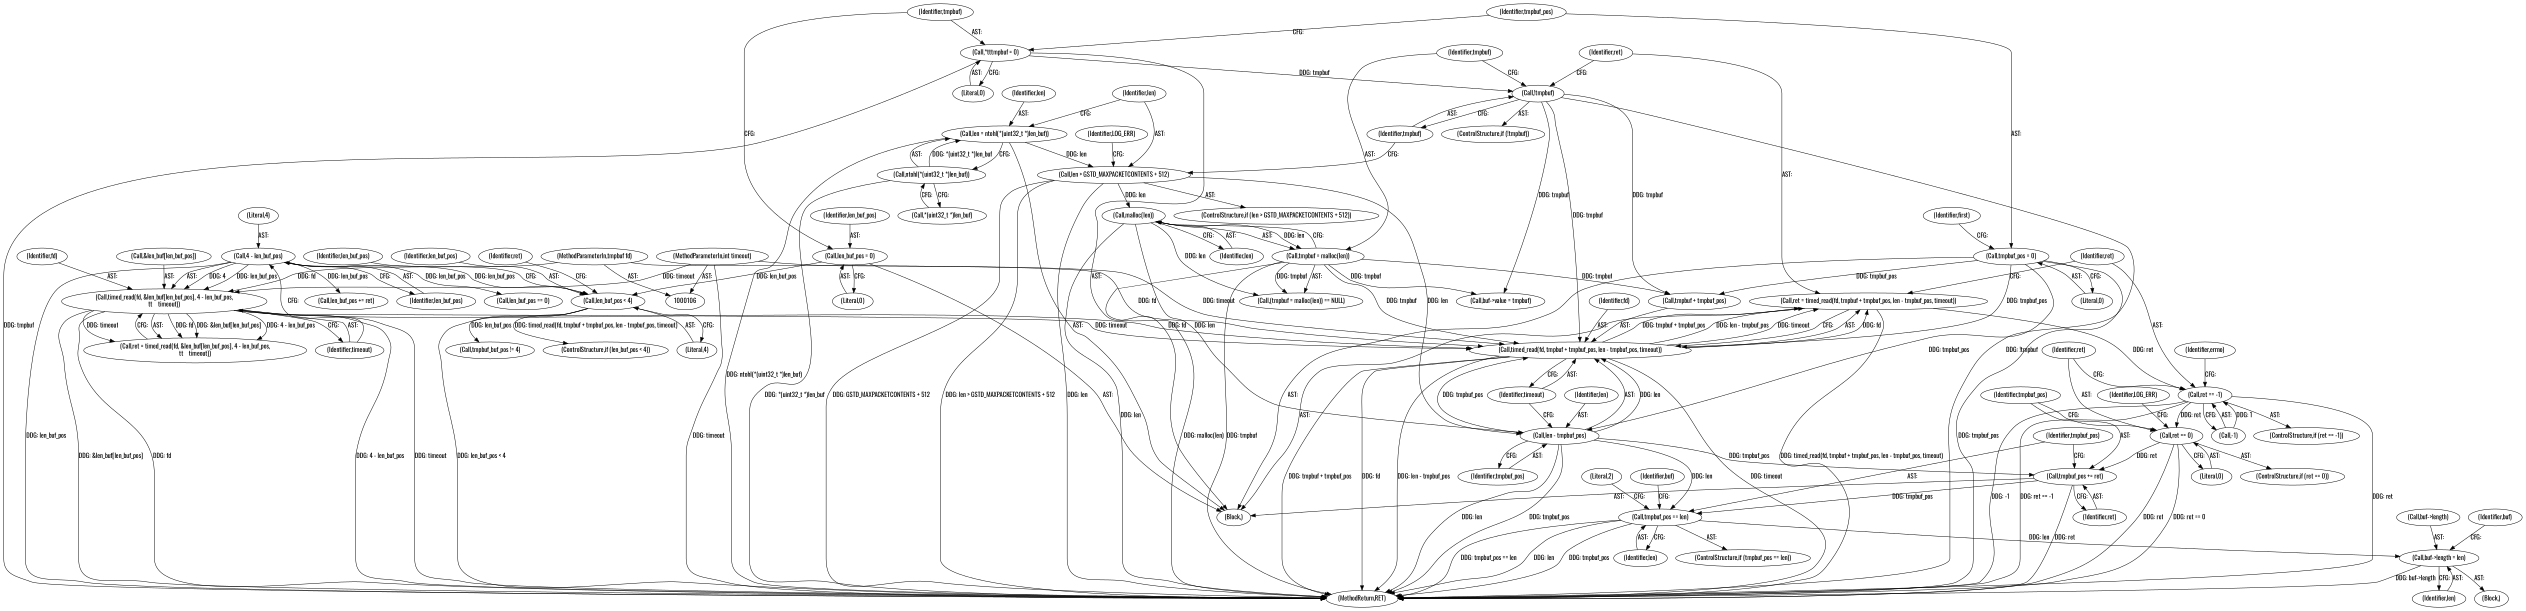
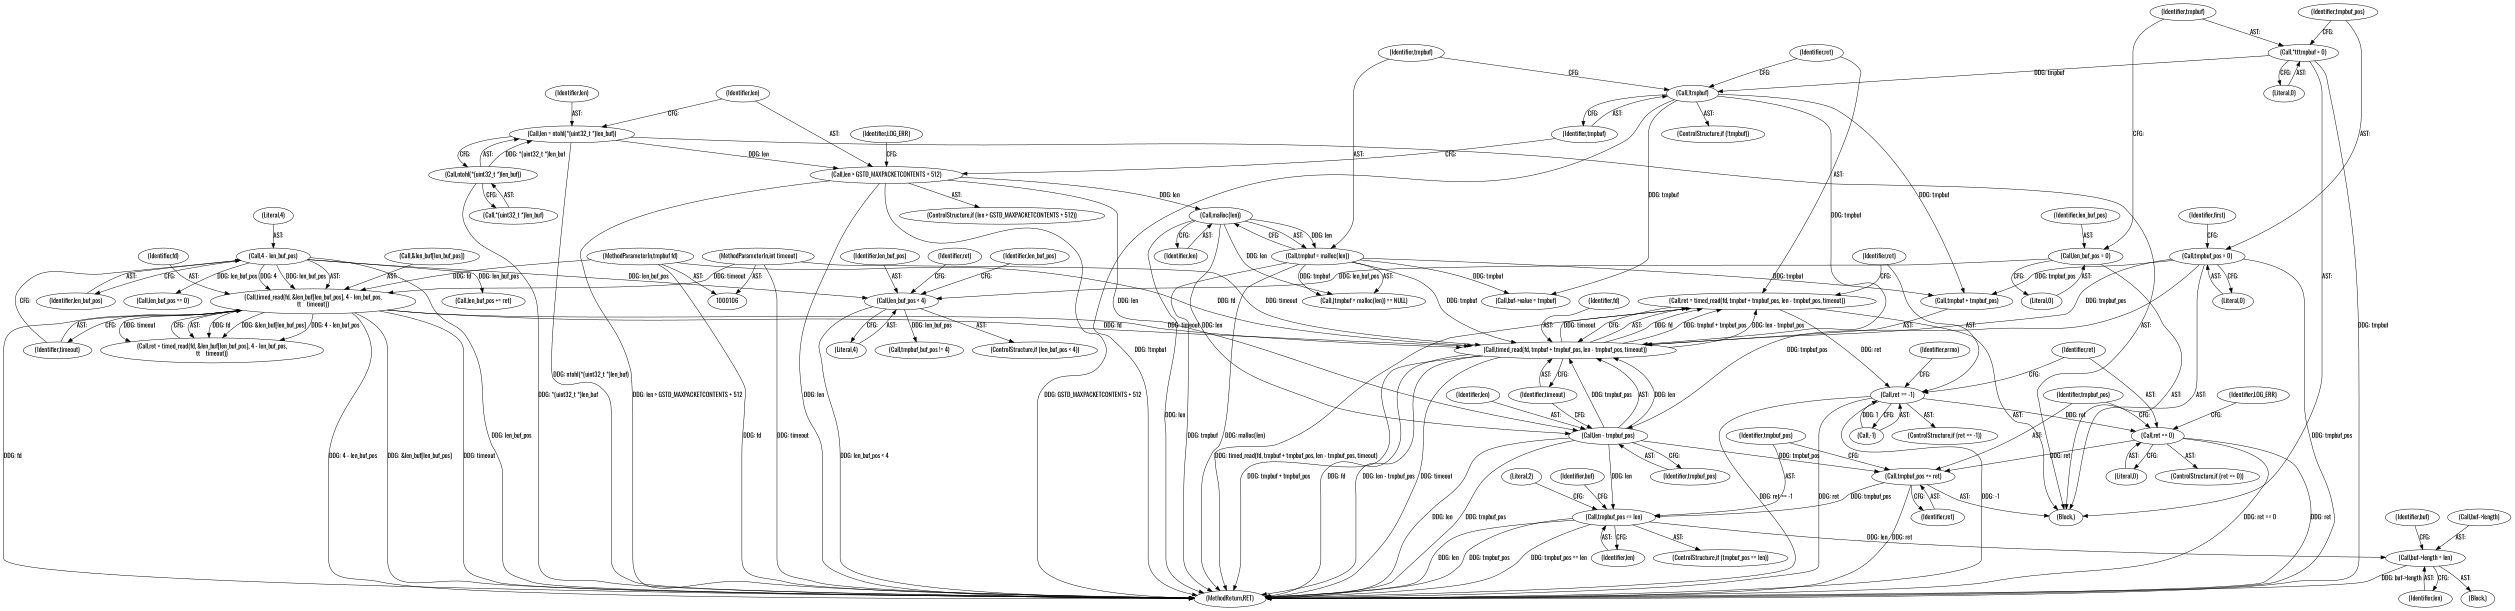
(928, 195) -> (510, 195)
(596, 326) -> (982, 326)
none -> (779, 581)
